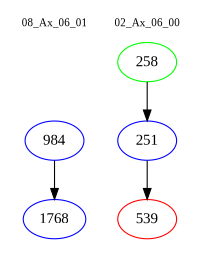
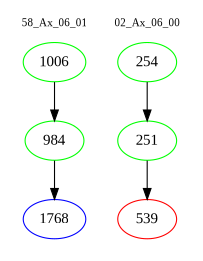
(55, 23) -> (55, 23)
none -> (55, 62)
(147, 62) -> (147, 62)
(55, 141) -> (55, 141)
(147, 141) -> (147, 141)
